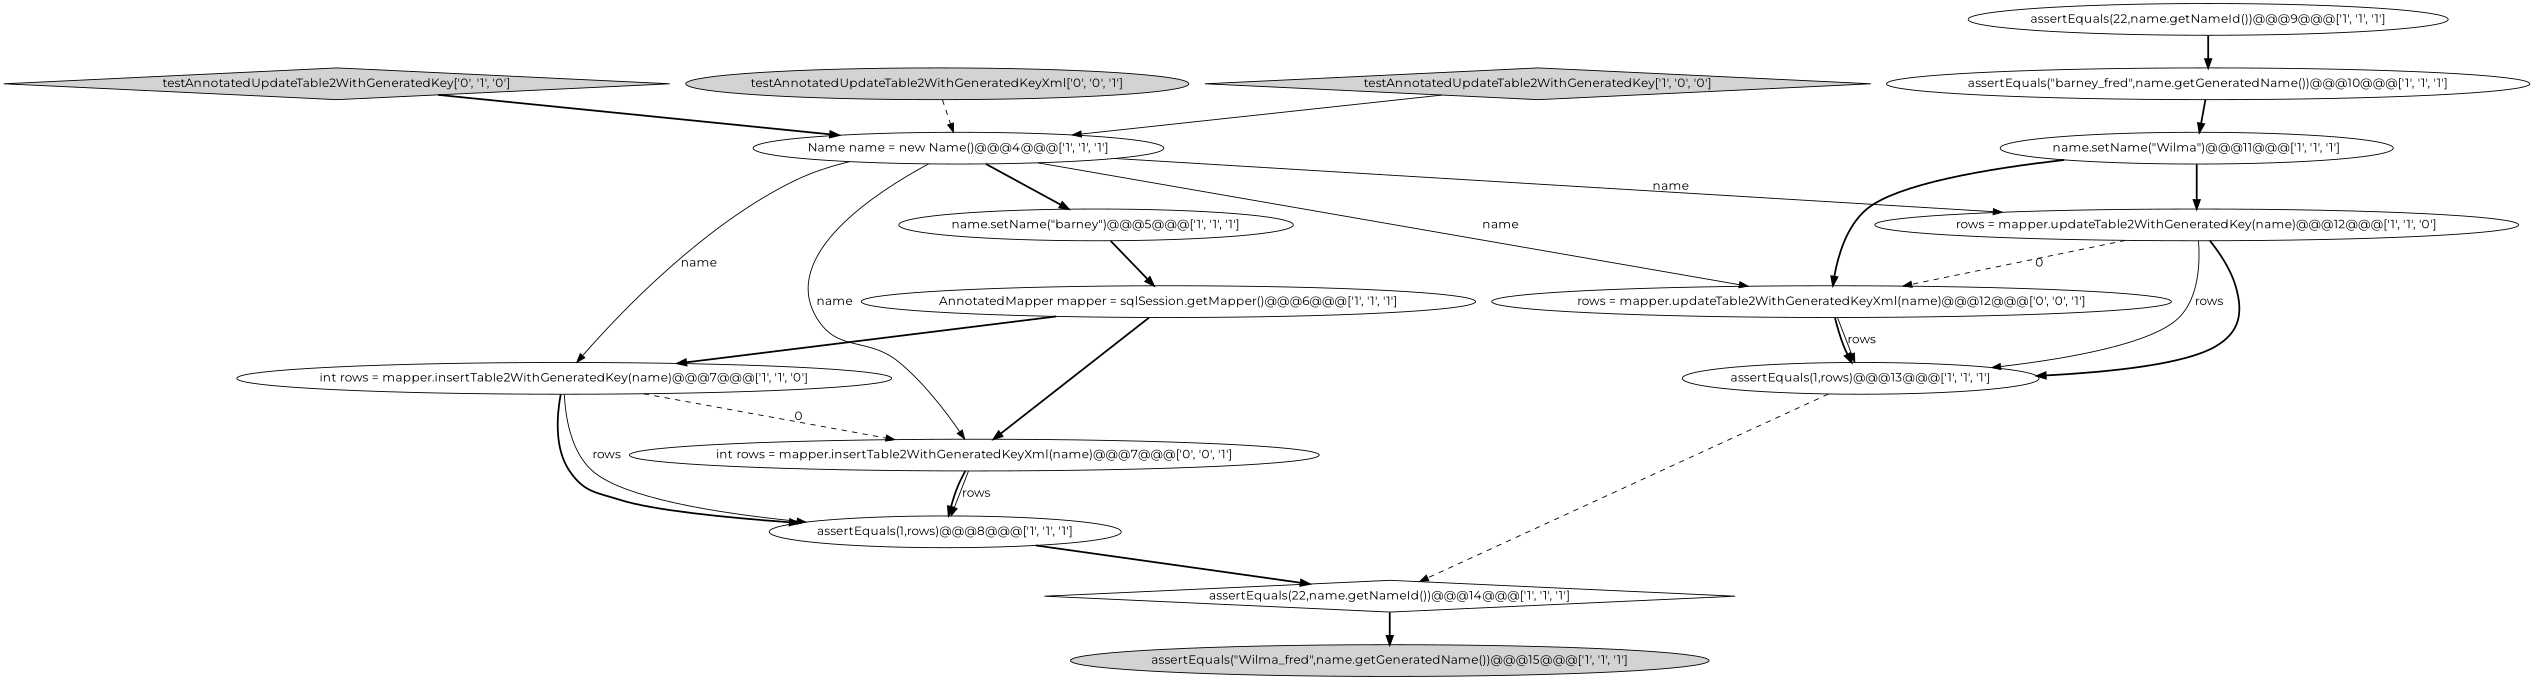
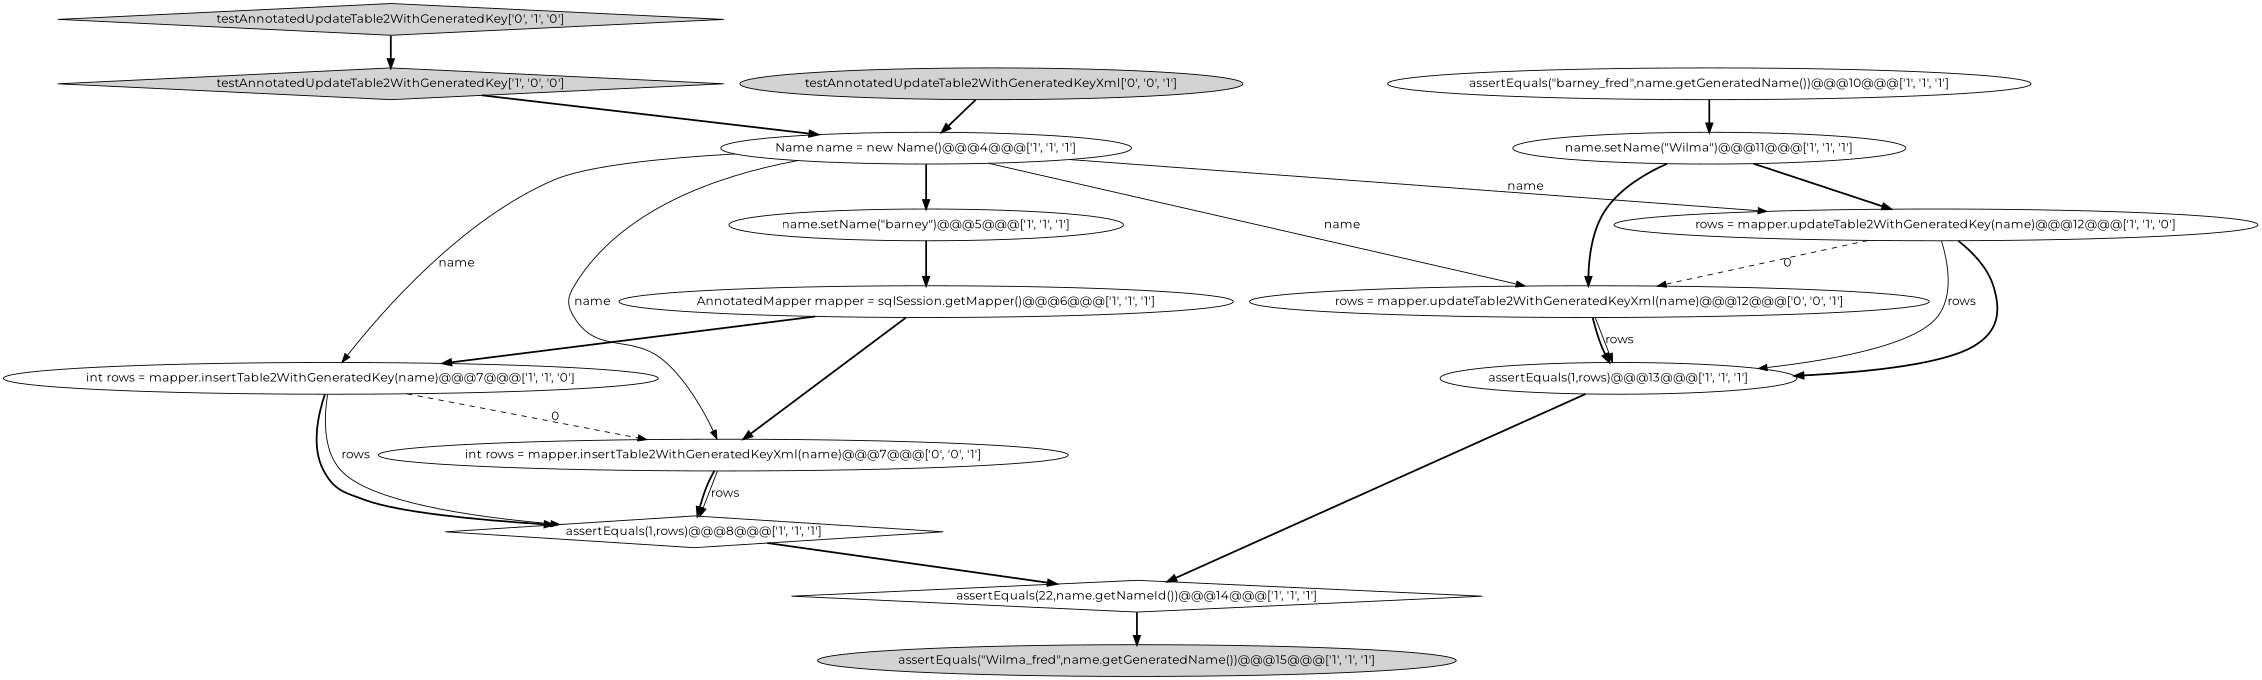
(2208, 19) -> none
(946, 112) -> (962, 113)
(634, 115) -> (391, 47)
(1261, 115) -> (646, 114)
(1628, 486) -> (1381, 486)
(945, 532) -> (694, 532)
